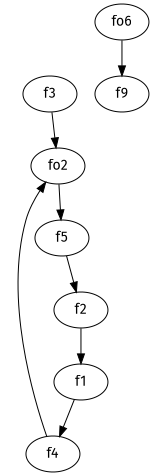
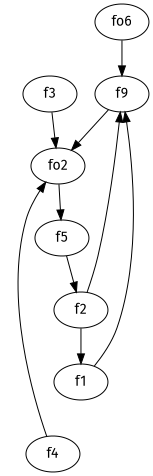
none -> (93, 126)
none -> (107, 208)
(69, 413) -> (132, 248)
